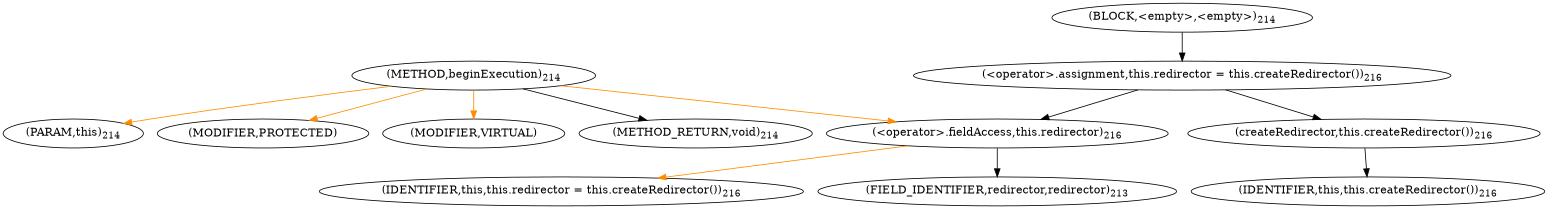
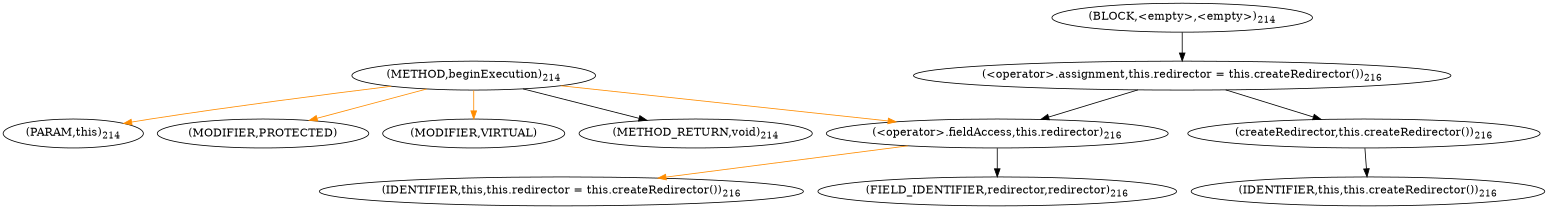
(1119, 190) -> (1119, 190)
